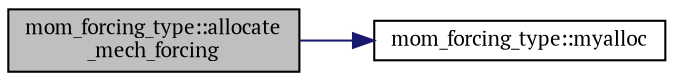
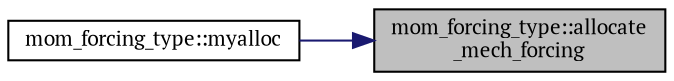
(326, 41) -> (326, 41)
